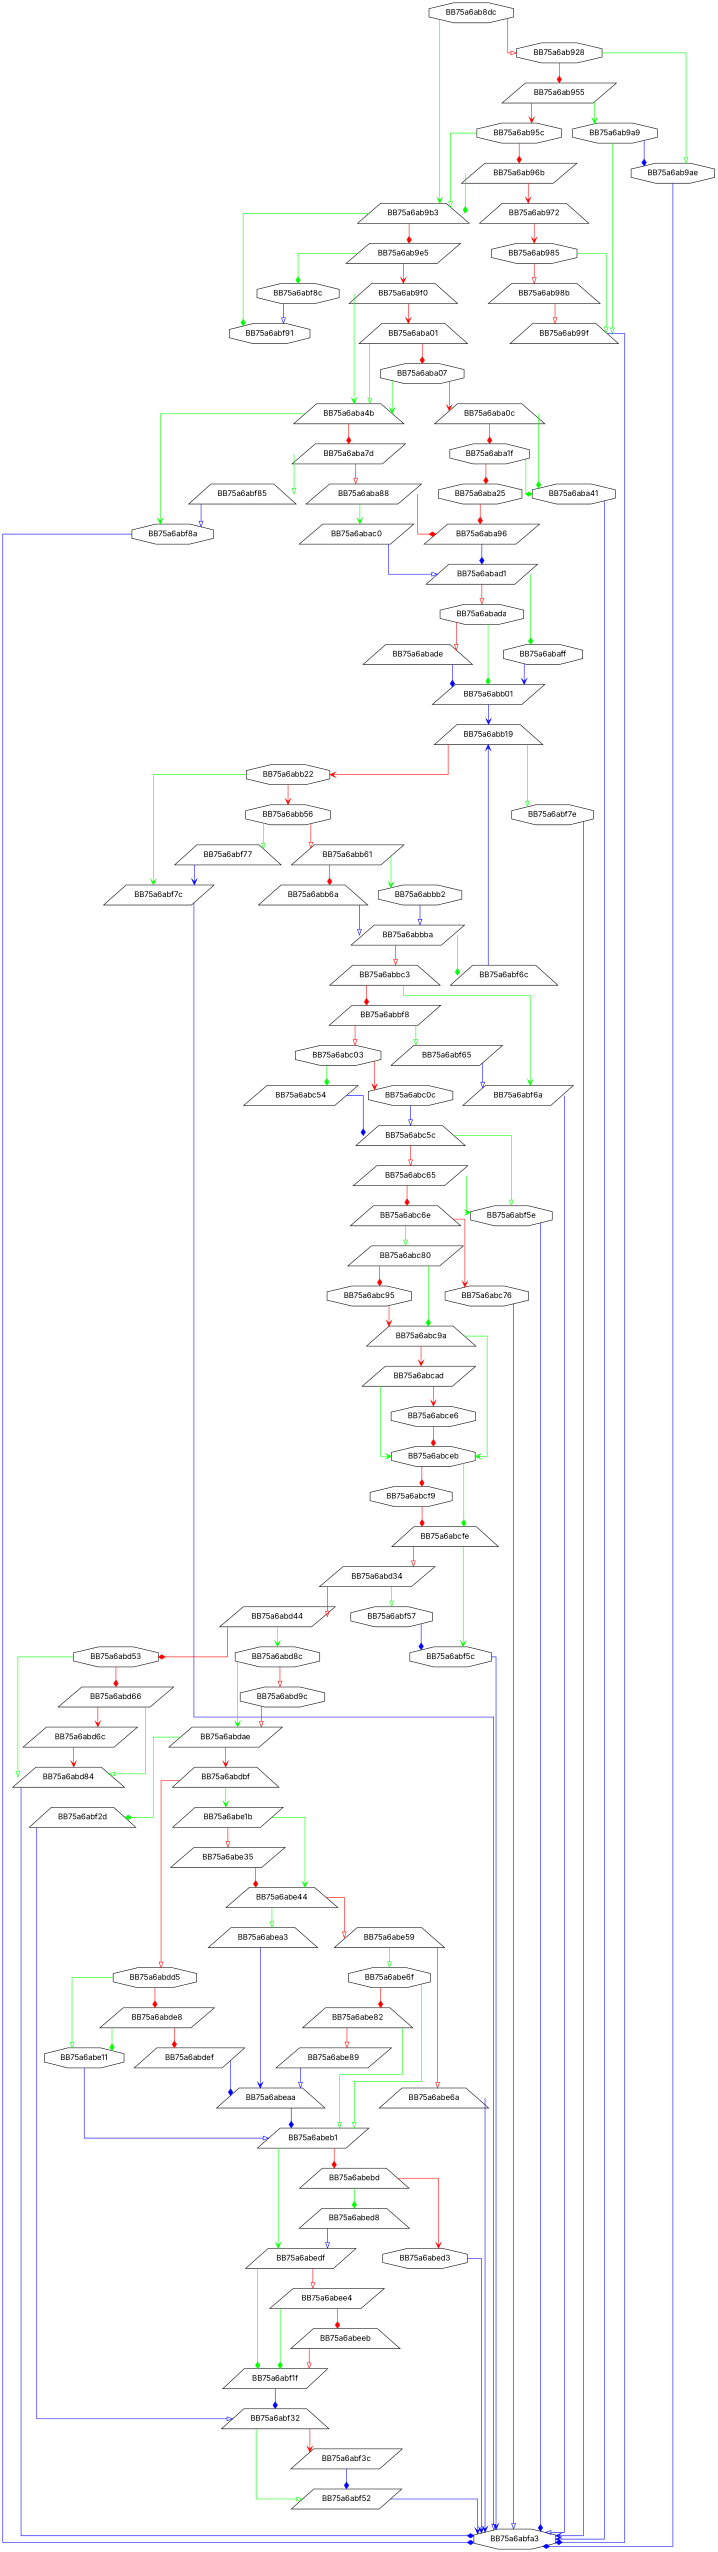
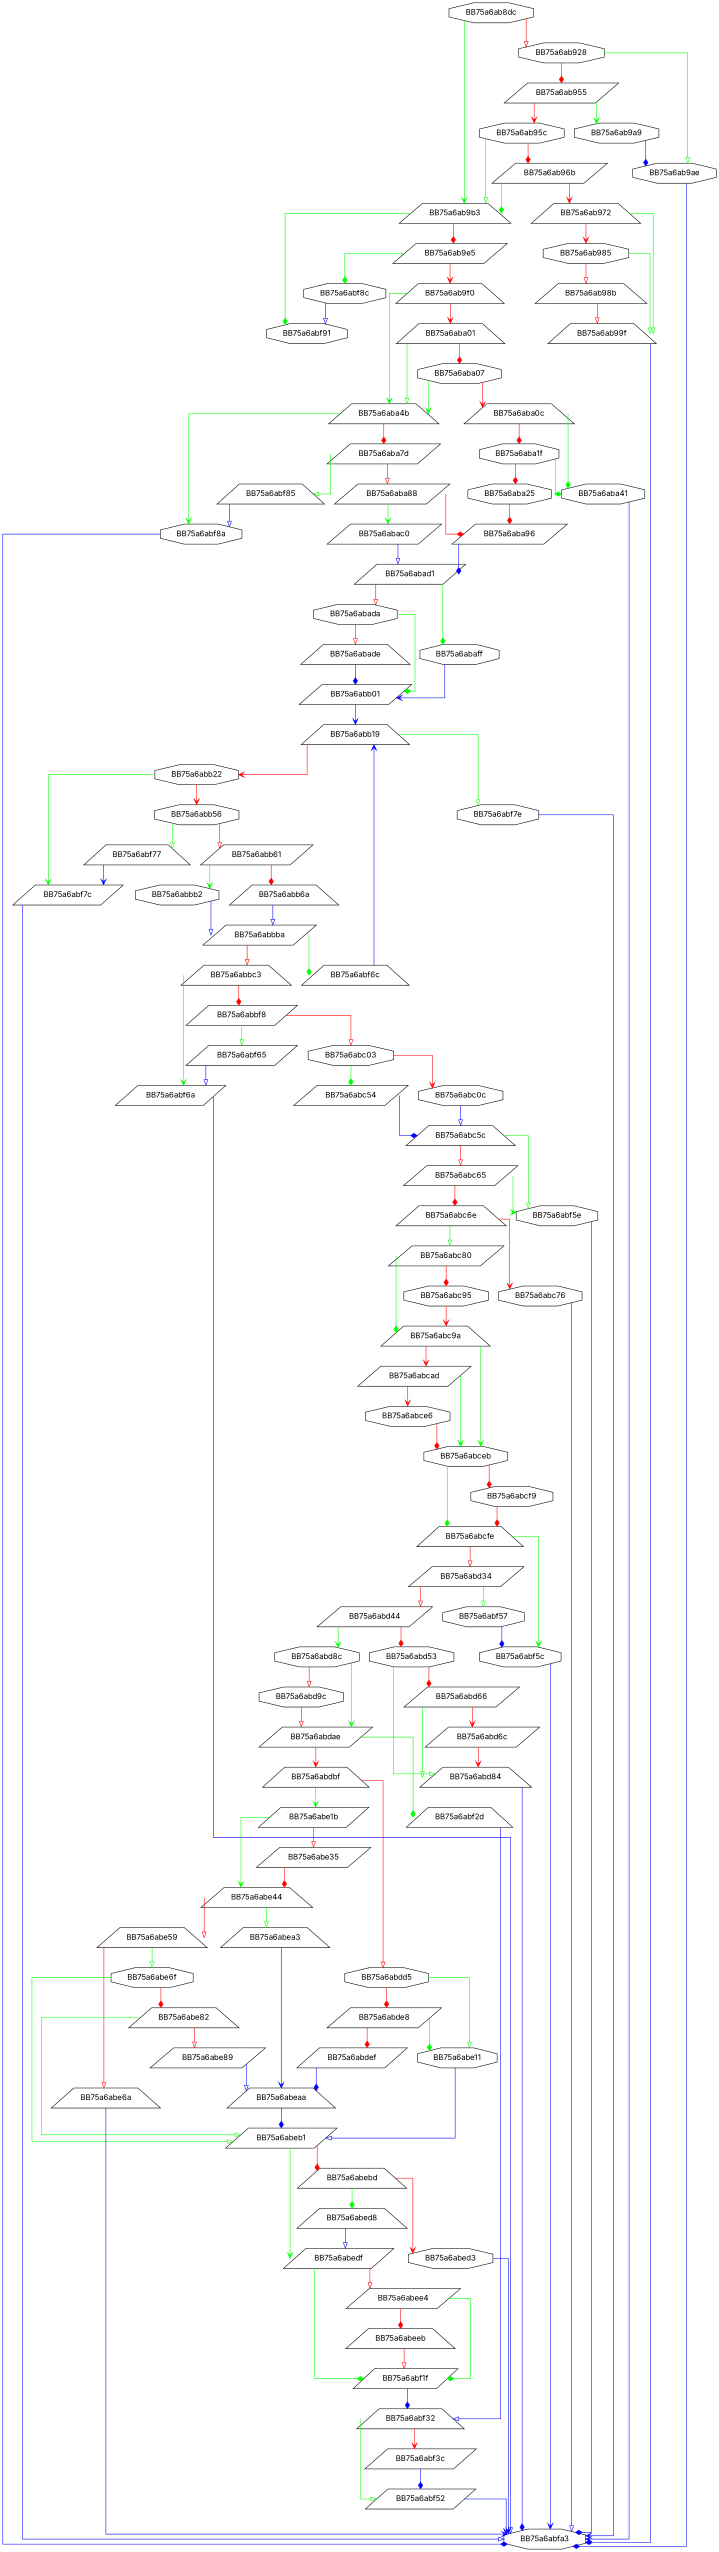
(612, 236) -> (653, 252)
